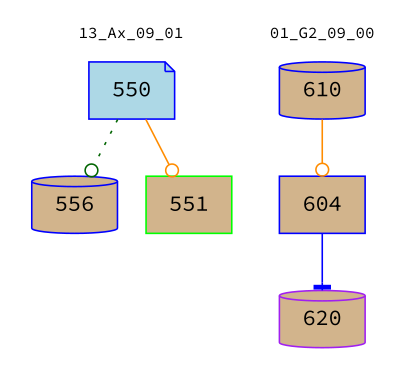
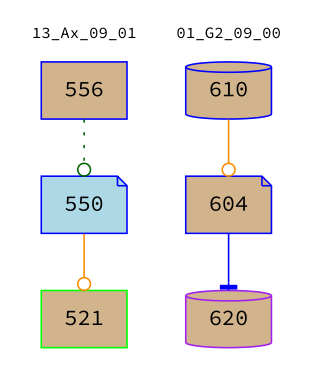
(106, 142) -> (84, 141)
(75, 205) -> (84, 90)
(189, 205) -> (84, 319)
(322, 205) -> (229, 205)
